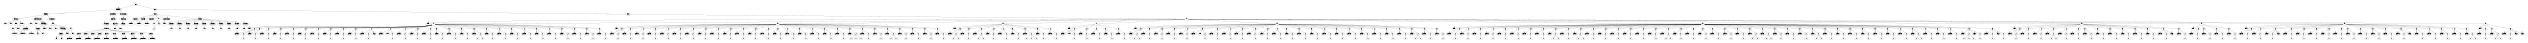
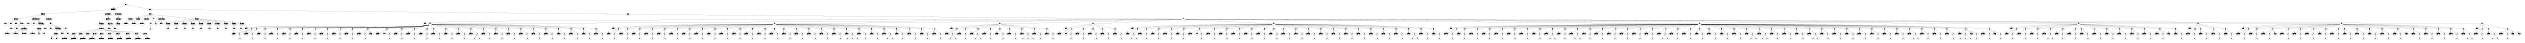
(45, 29) -> none
none -> (7, 34)
